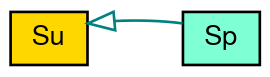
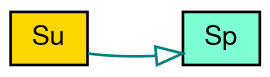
(149, 21) -> (122, 56)
